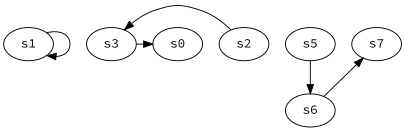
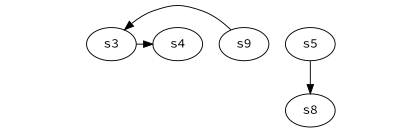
(29, 44) -> none
(178, 44) -> (178, 44)
(244, 44) -> (244, 44)
(377, 44) -> none
(310, 110) -> (310, 110)
